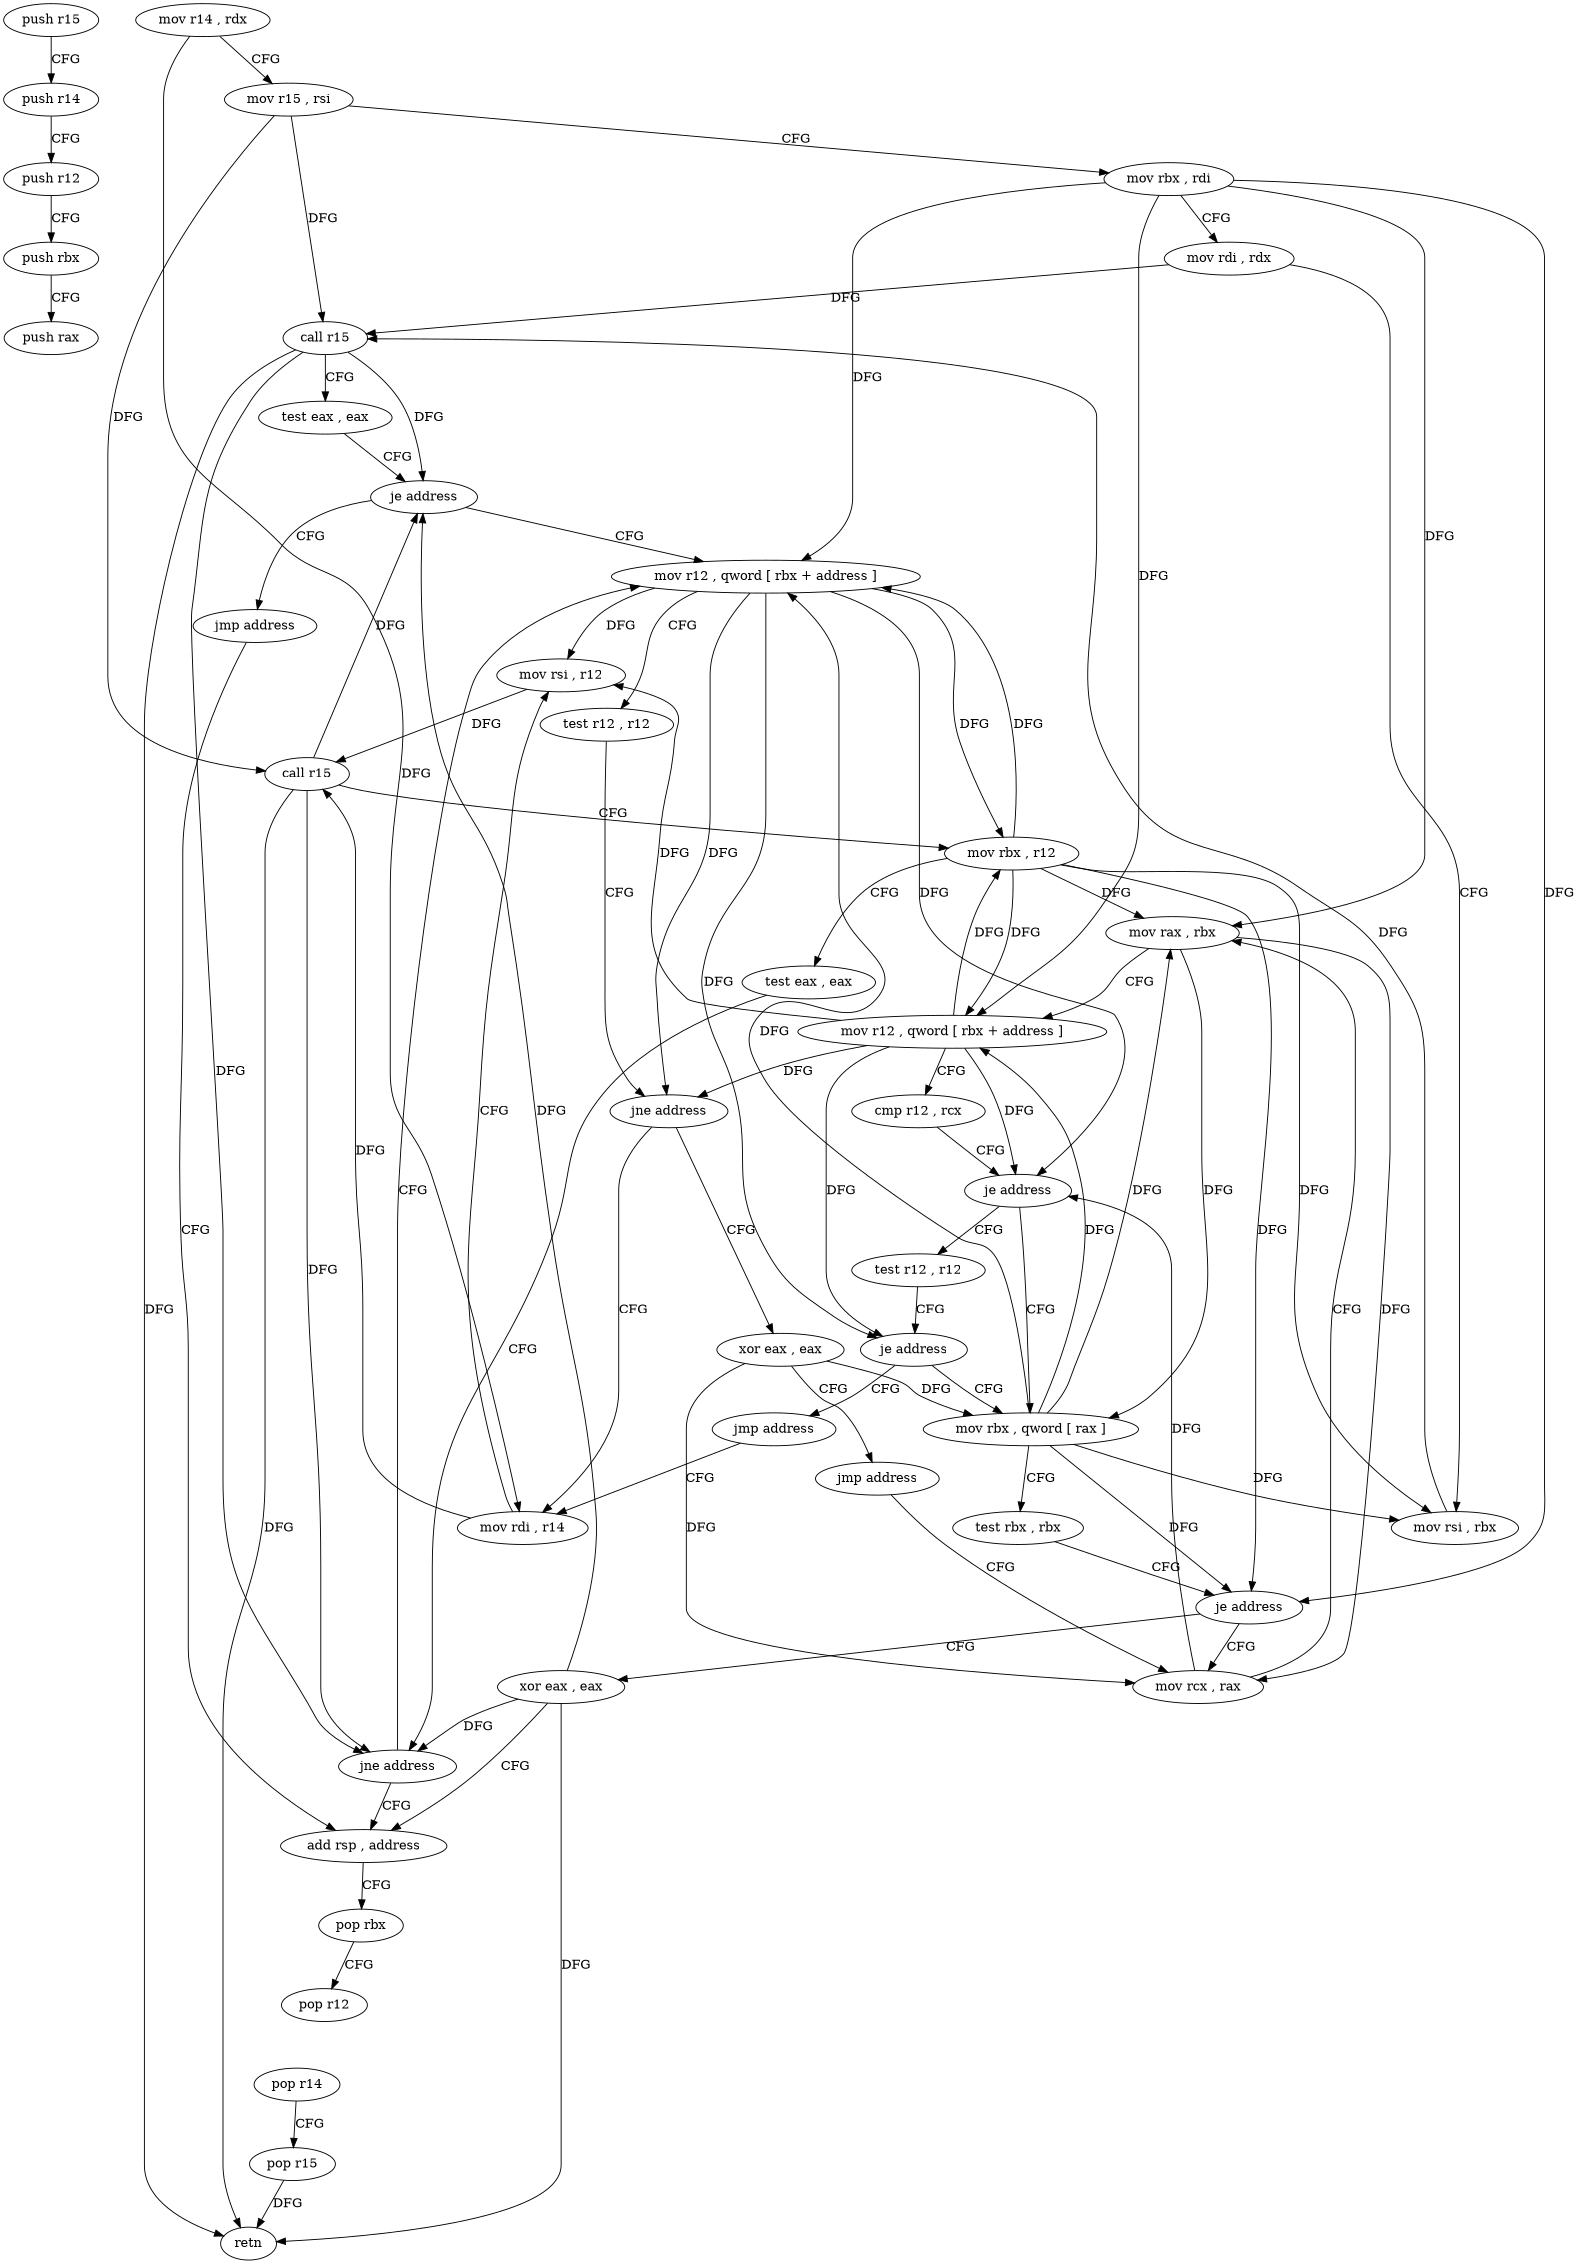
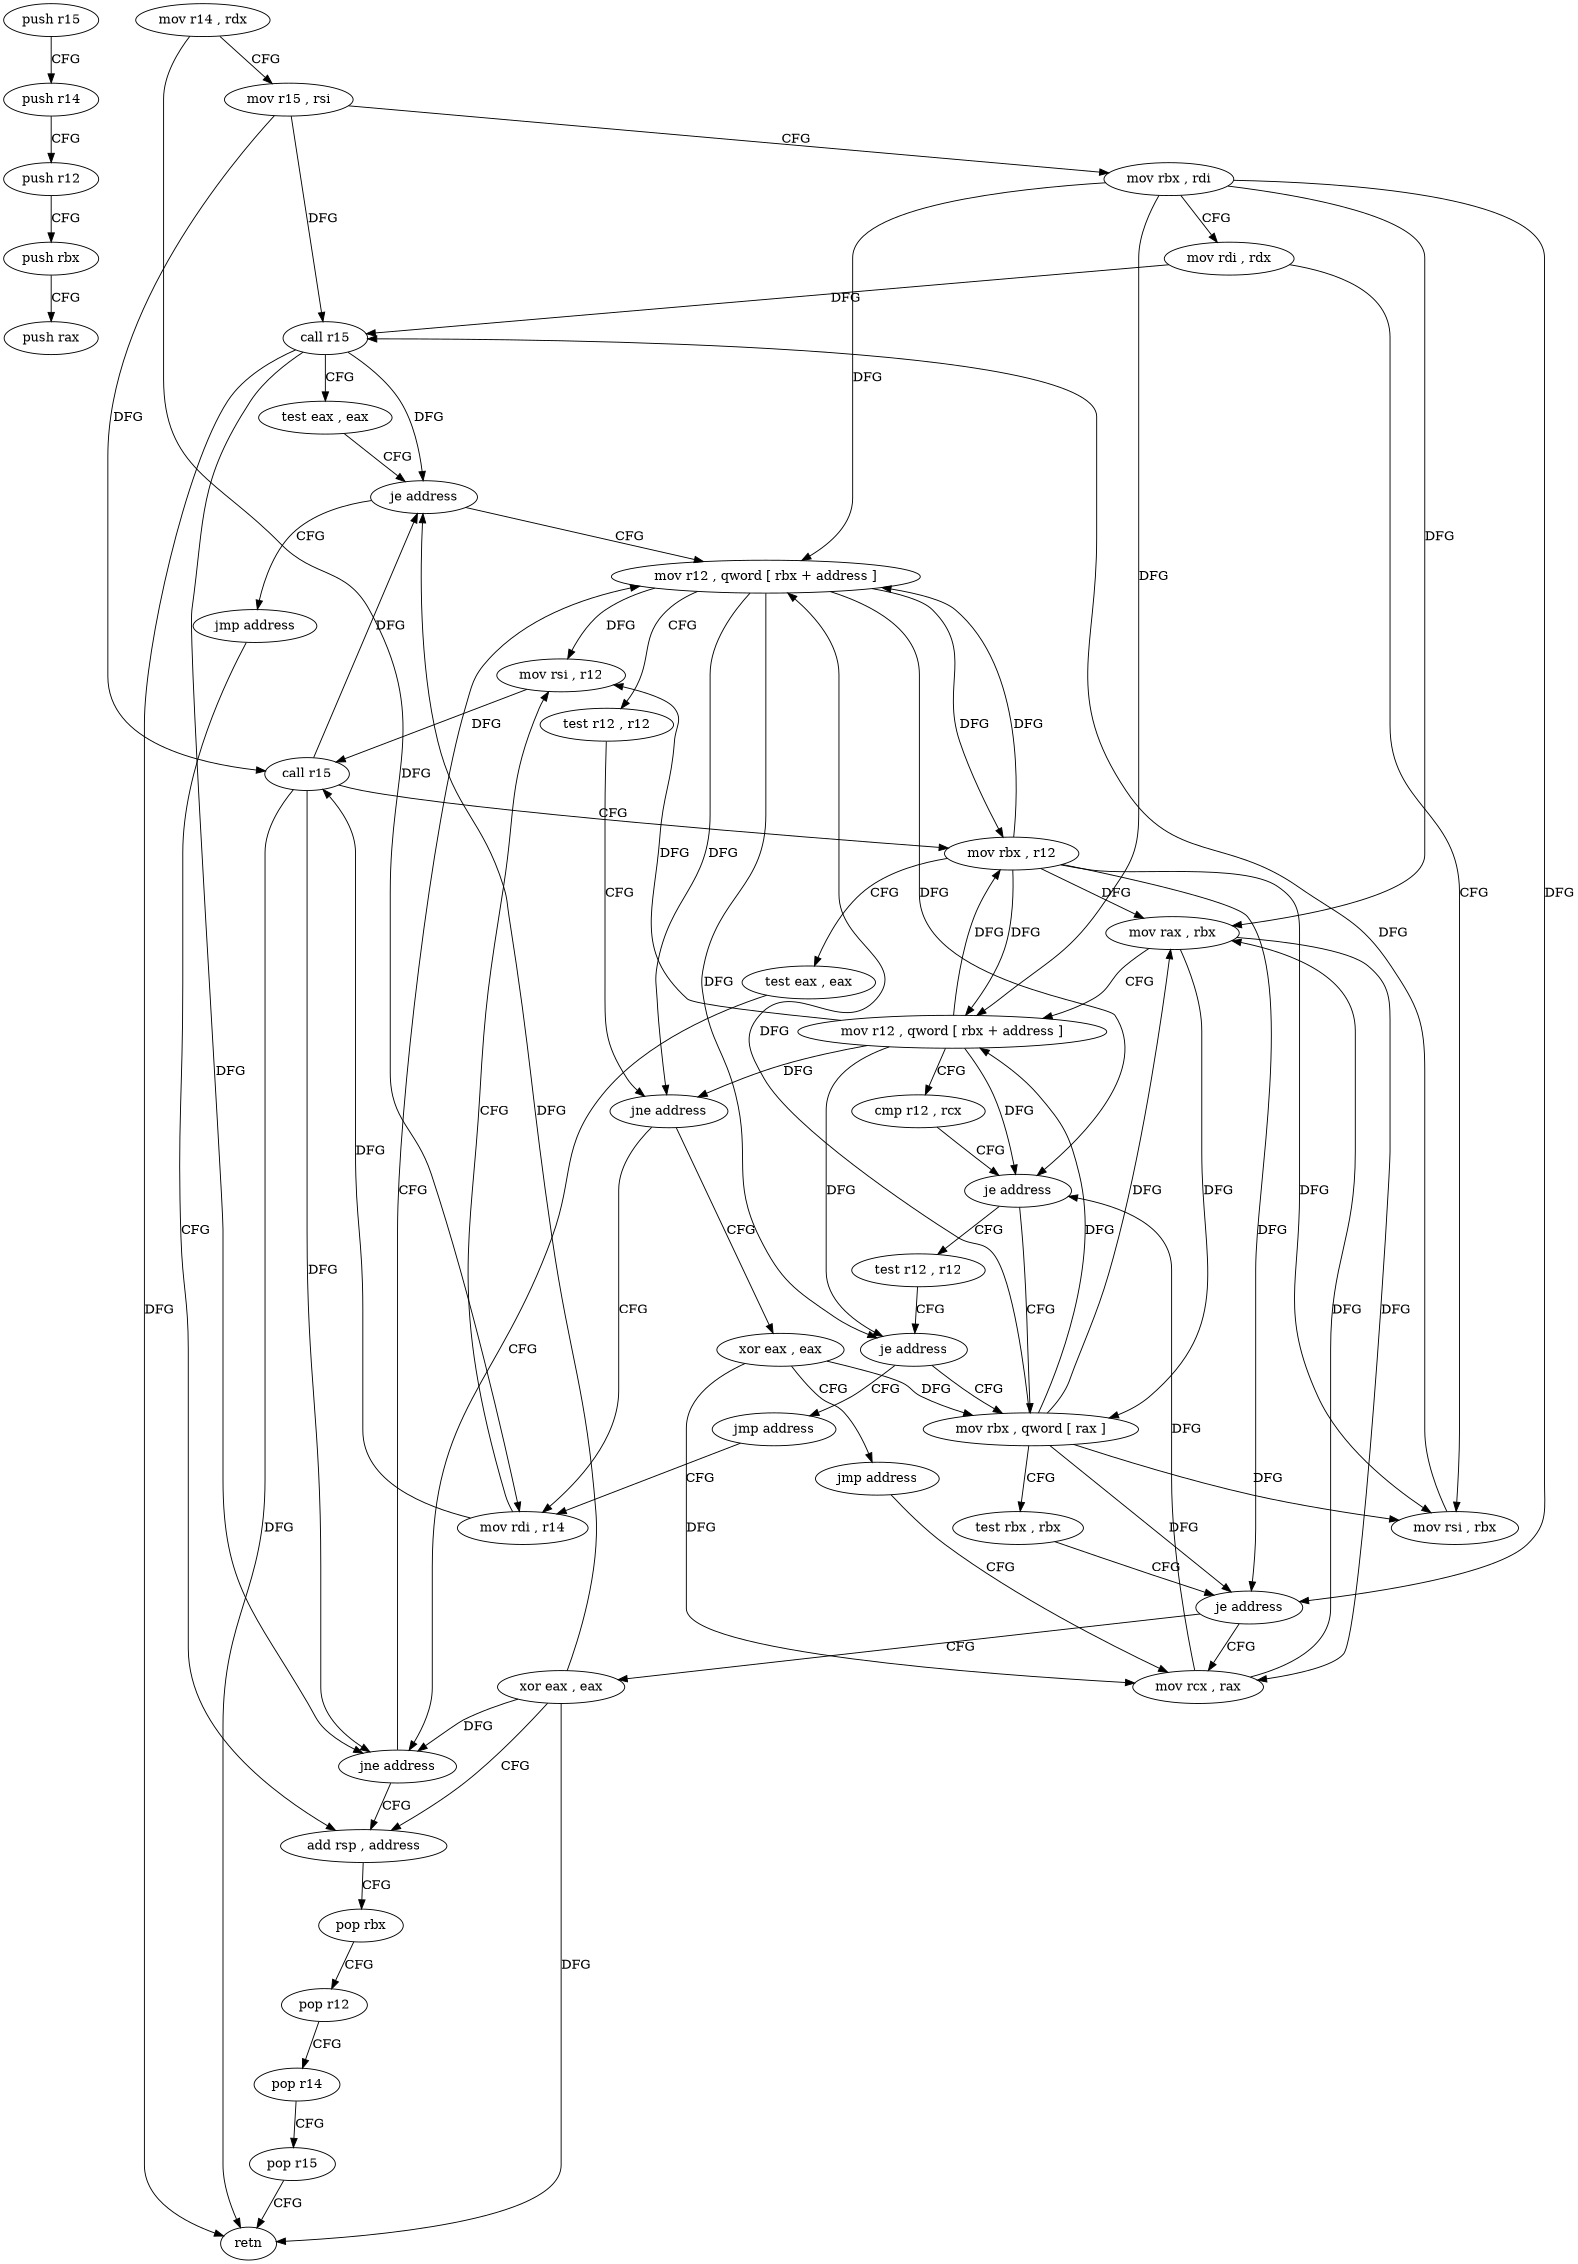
(1347, 1310) -> (1347, 1310)
none -> (312, 2041)
(288, 2204) -> (288, 2204)
